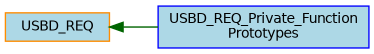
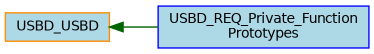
(57, 27) -> (57, 27)
